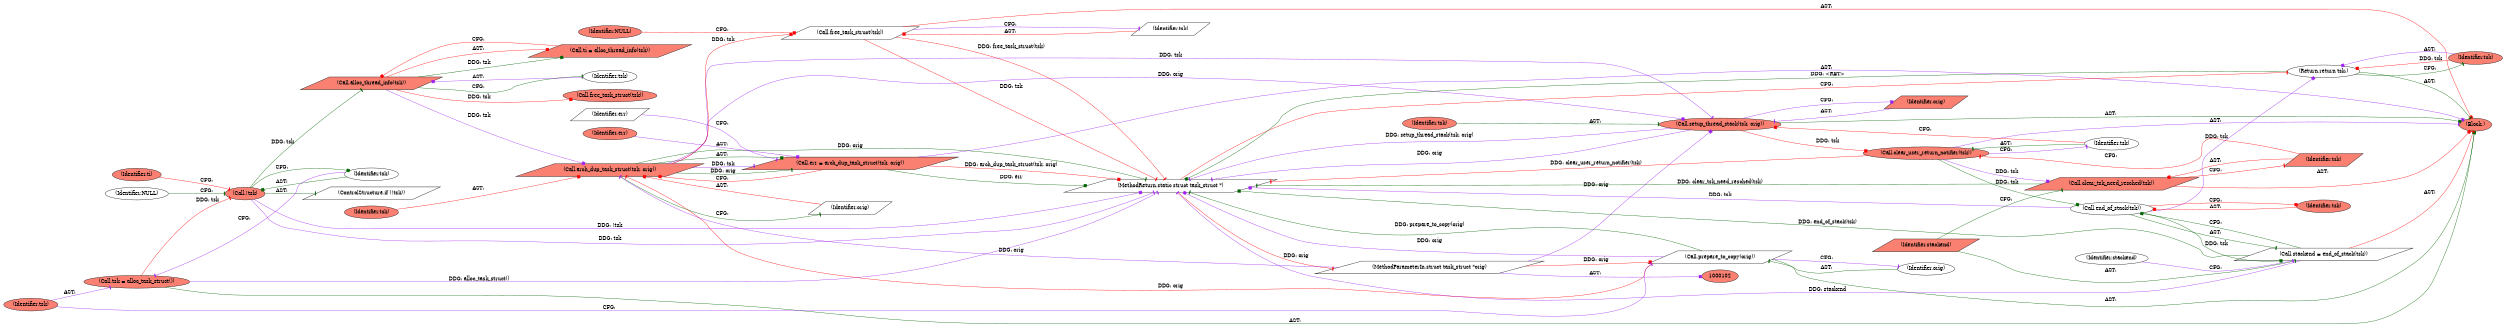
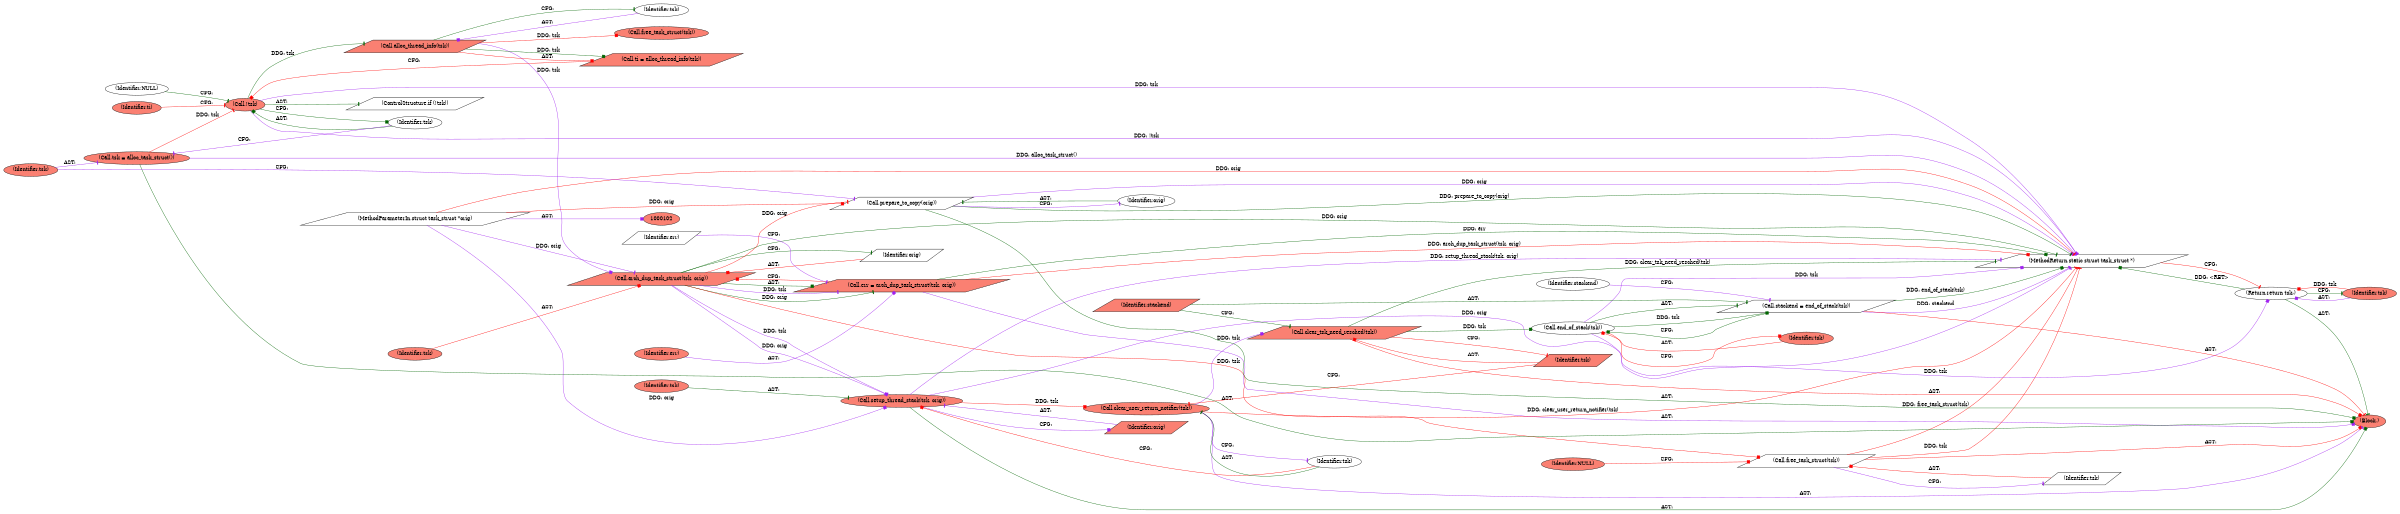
(467, 42) -> (420, 68)
(2005, 188) -> (1467, 331)
(1249, 243) -> (1265, 171)
(1132, 290) -> (768, 226)
